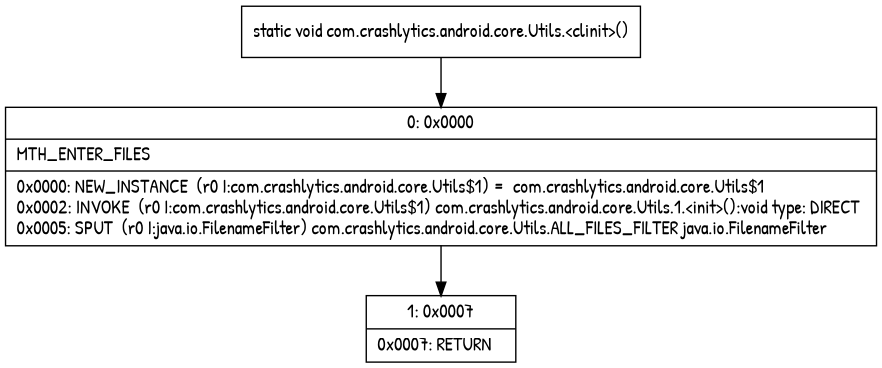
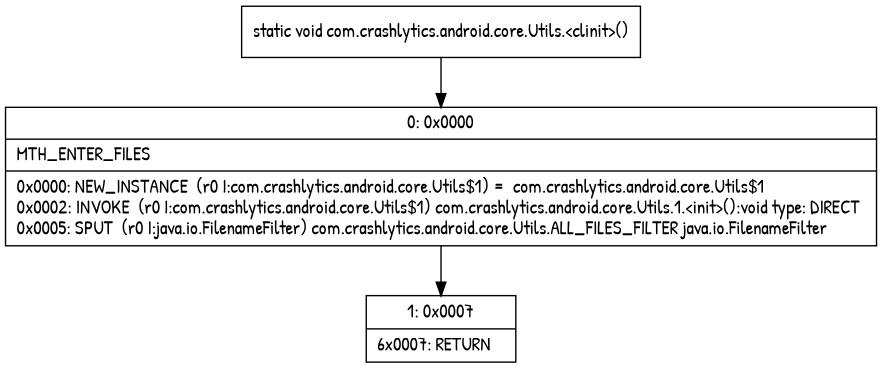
(441, 345) -> (440, 345)
